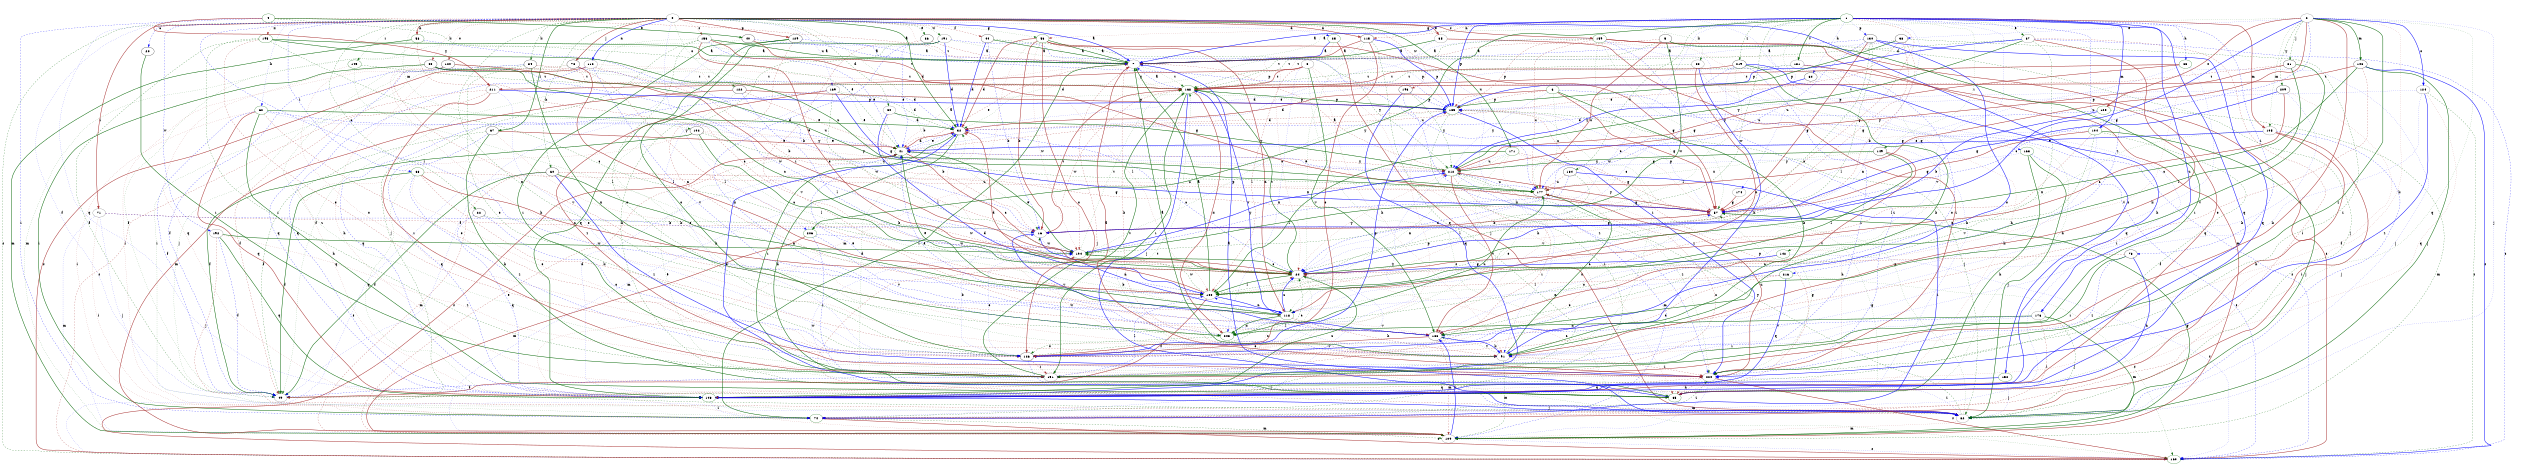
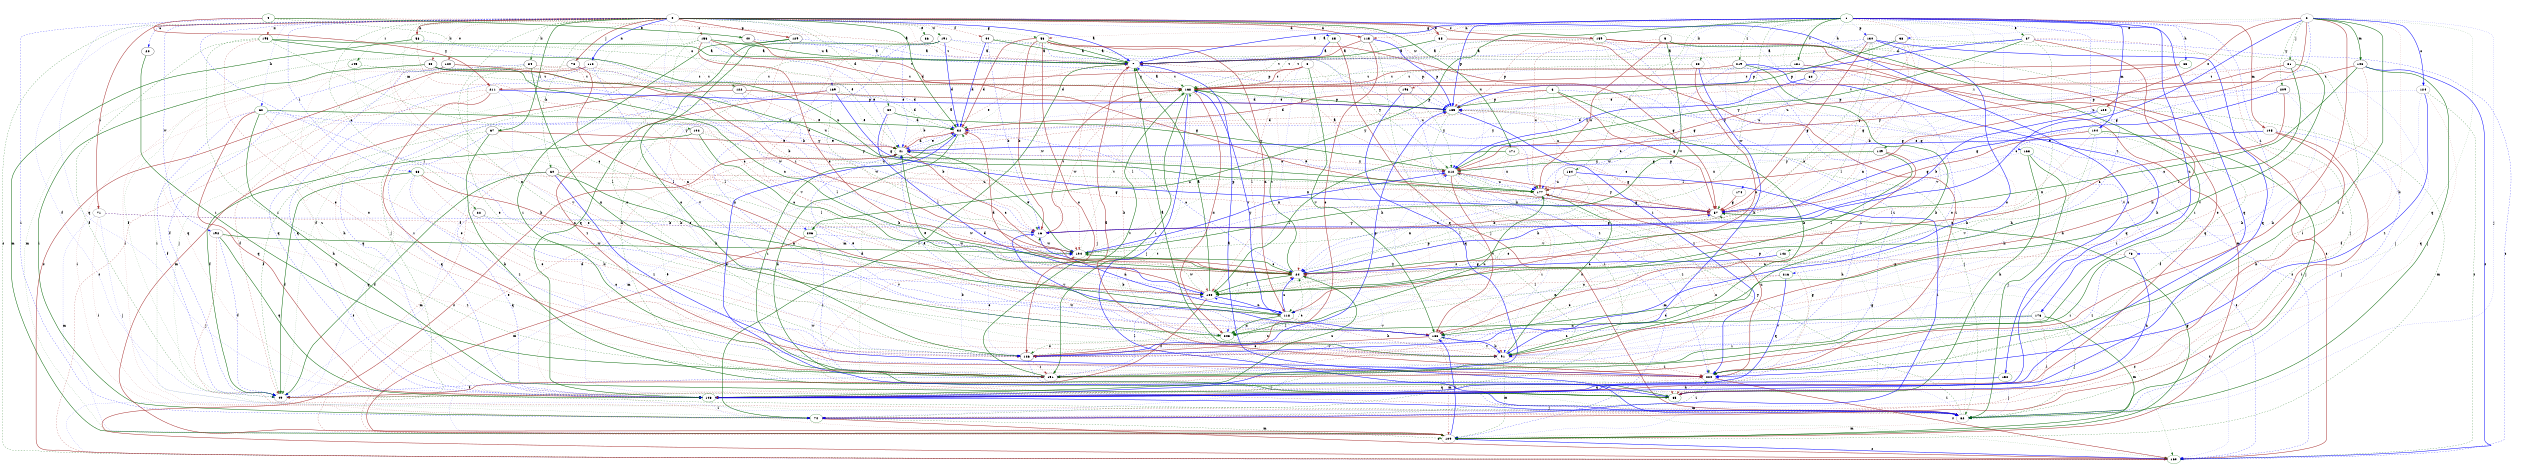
(2277, 63) -> none
(1484, 163) -> (1509, 178)
(1810, 449) -> (1810, 449)
